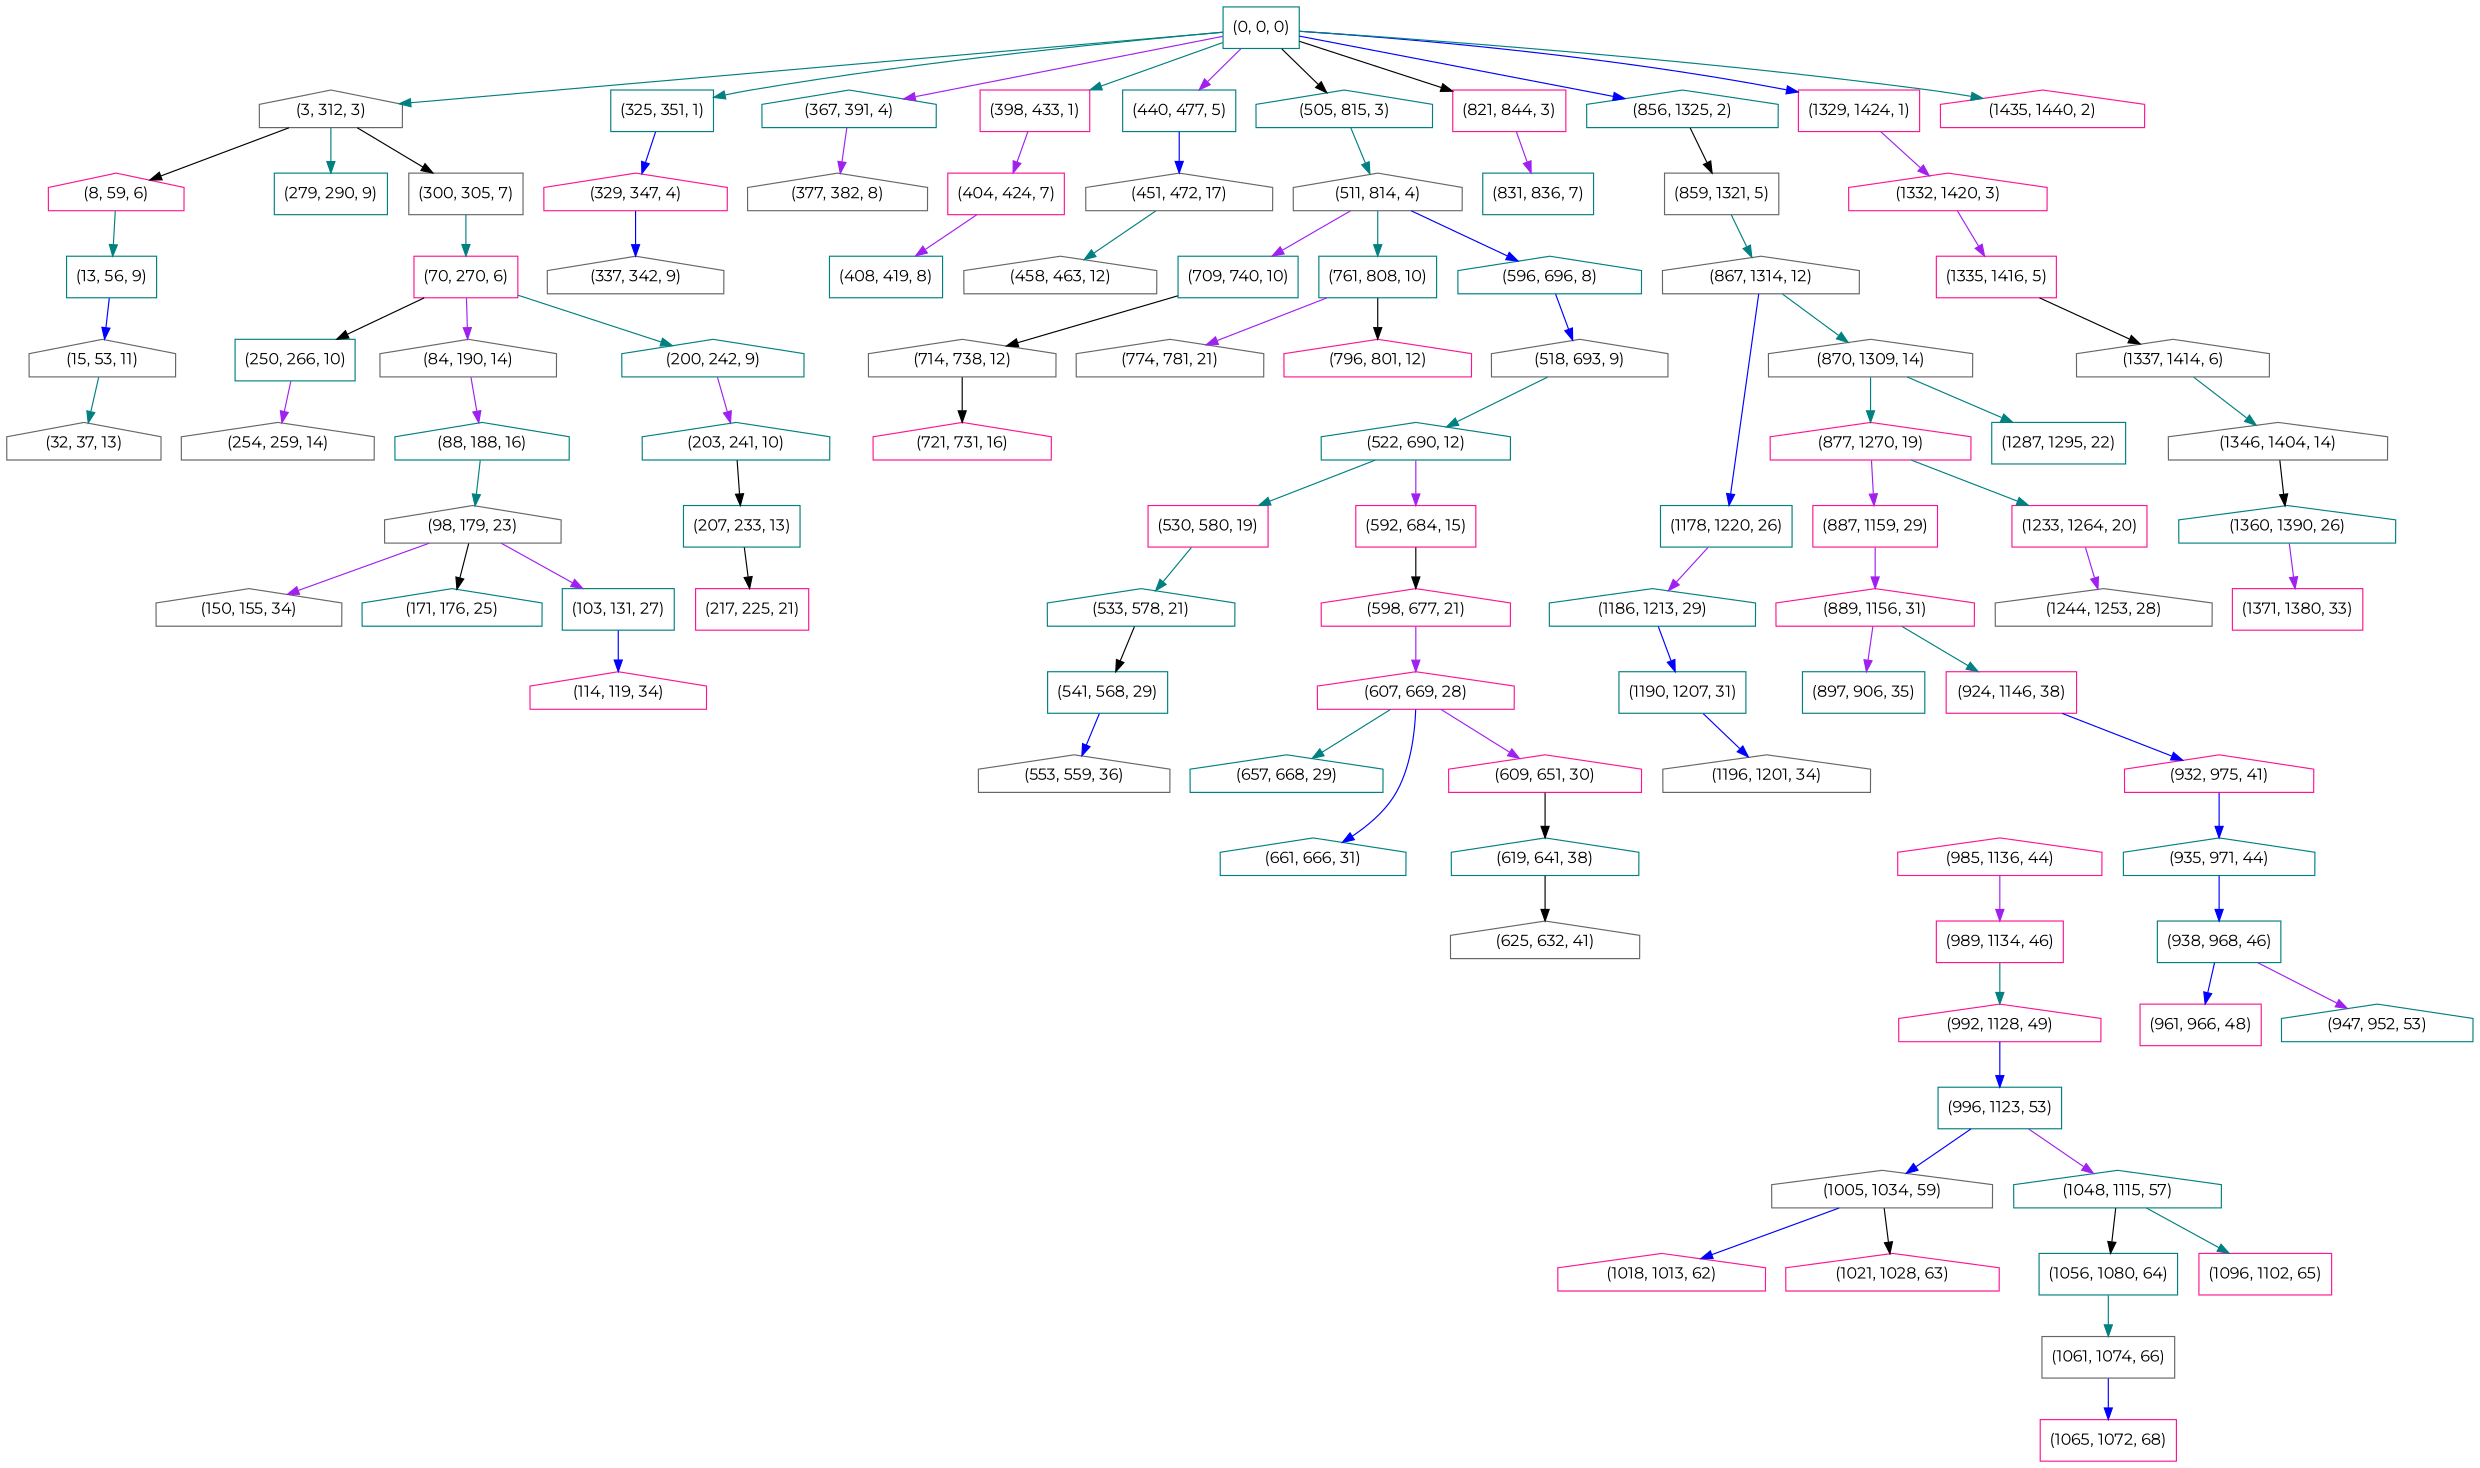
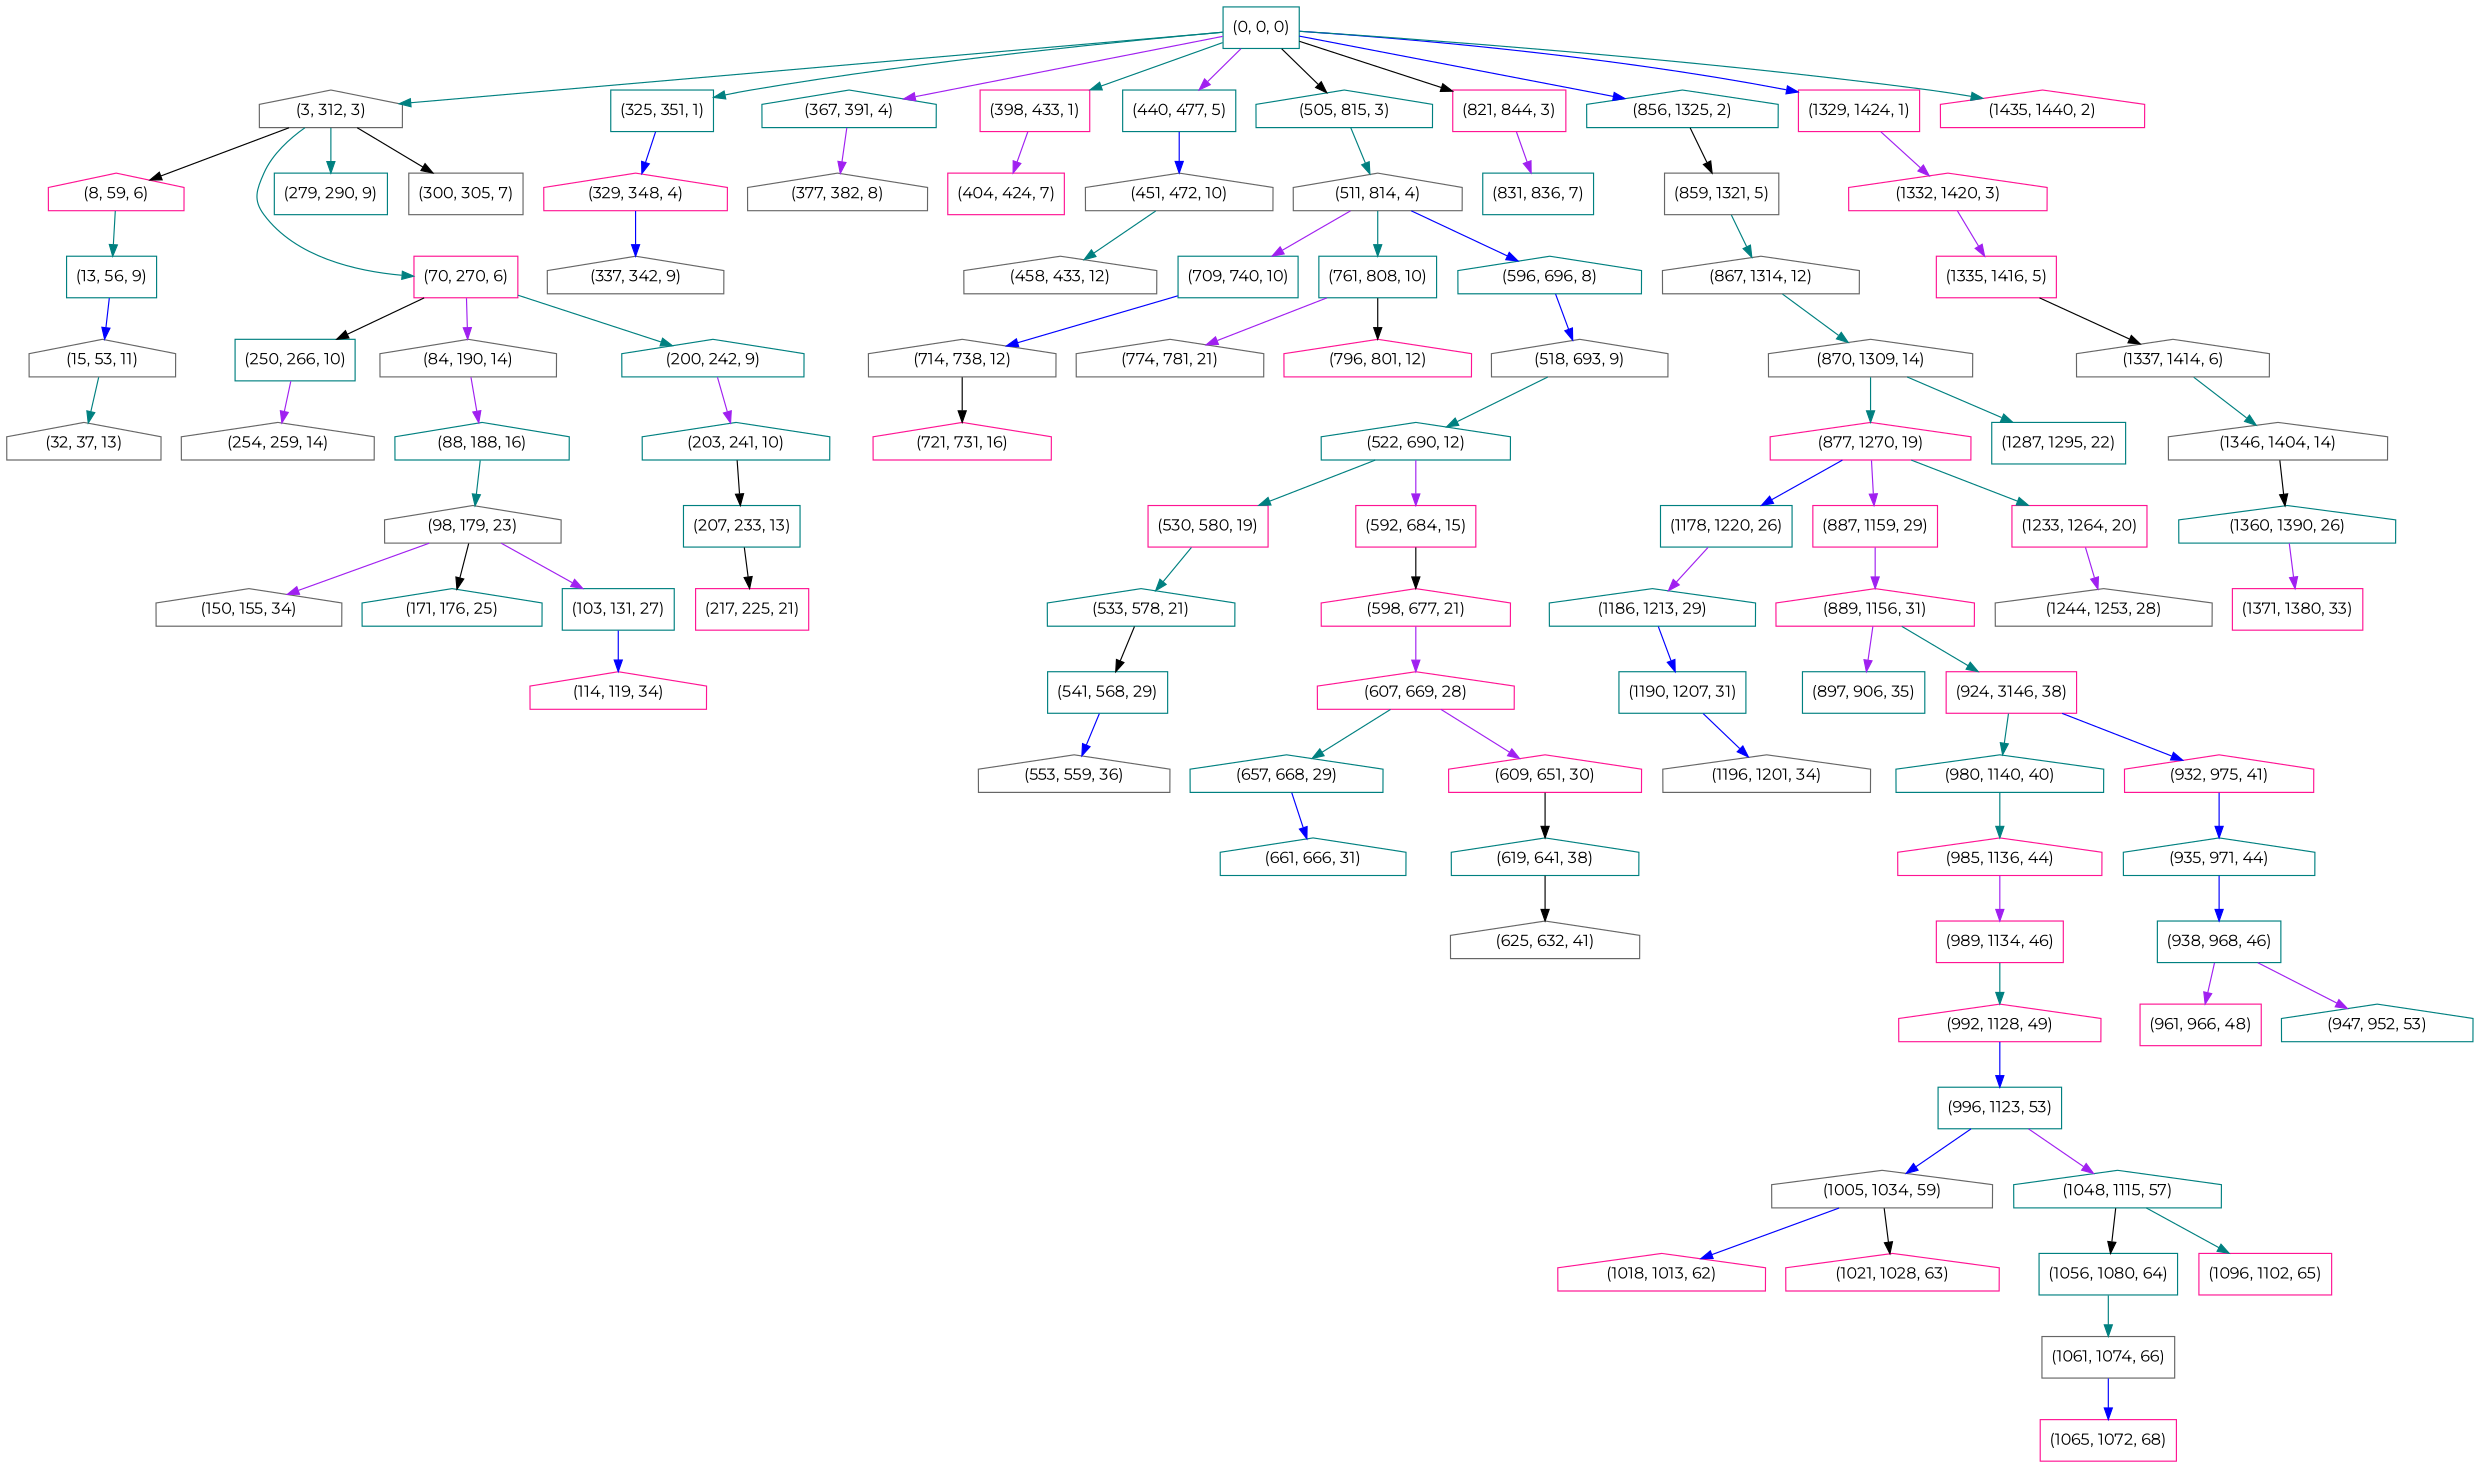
(636, 194) -> (636, 194)
(1179, 194) -> (1179, 194)
(466, 230) -> (281, 232)
(886, 277) -> none
(1060, 277) -> (1060, 277)
(1098, 319) -> (1098, 319)
(1745, 394) -> (1807, 480)
(2011, 692) -> (2011, 692)
none -> (2000, 776)
(1401, 782) -> (1298, 810)
(2211, 978) -> (2211, 978)
